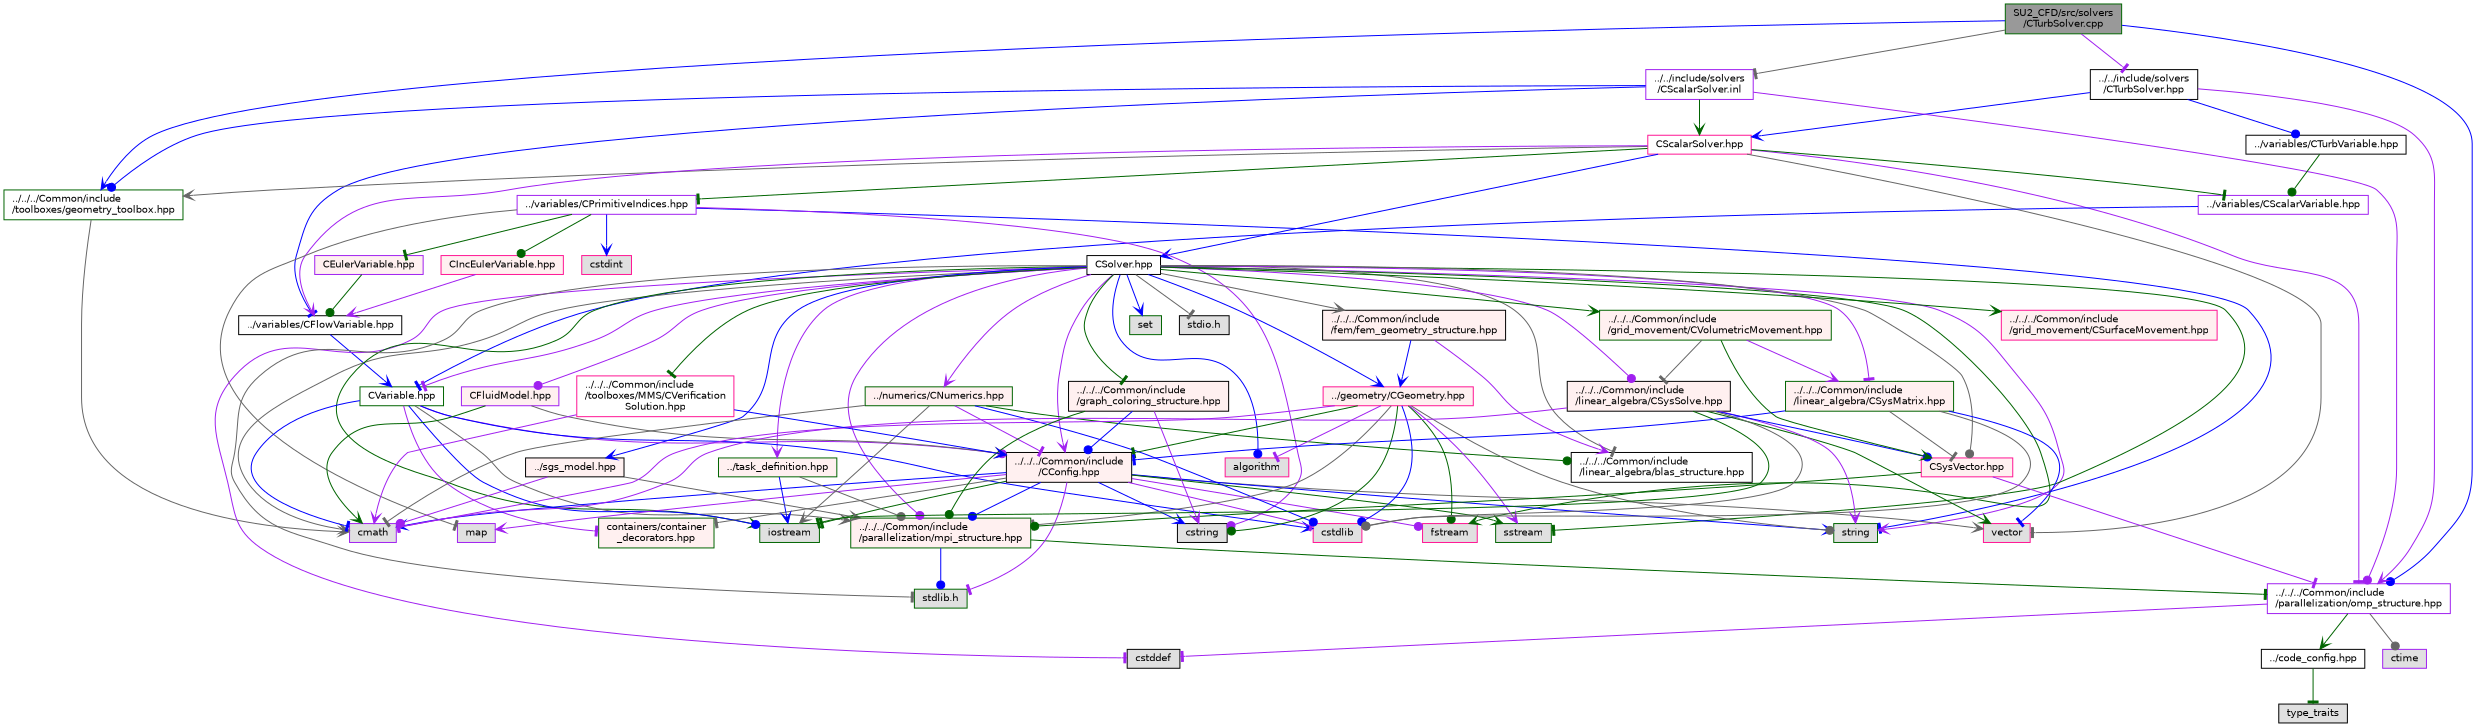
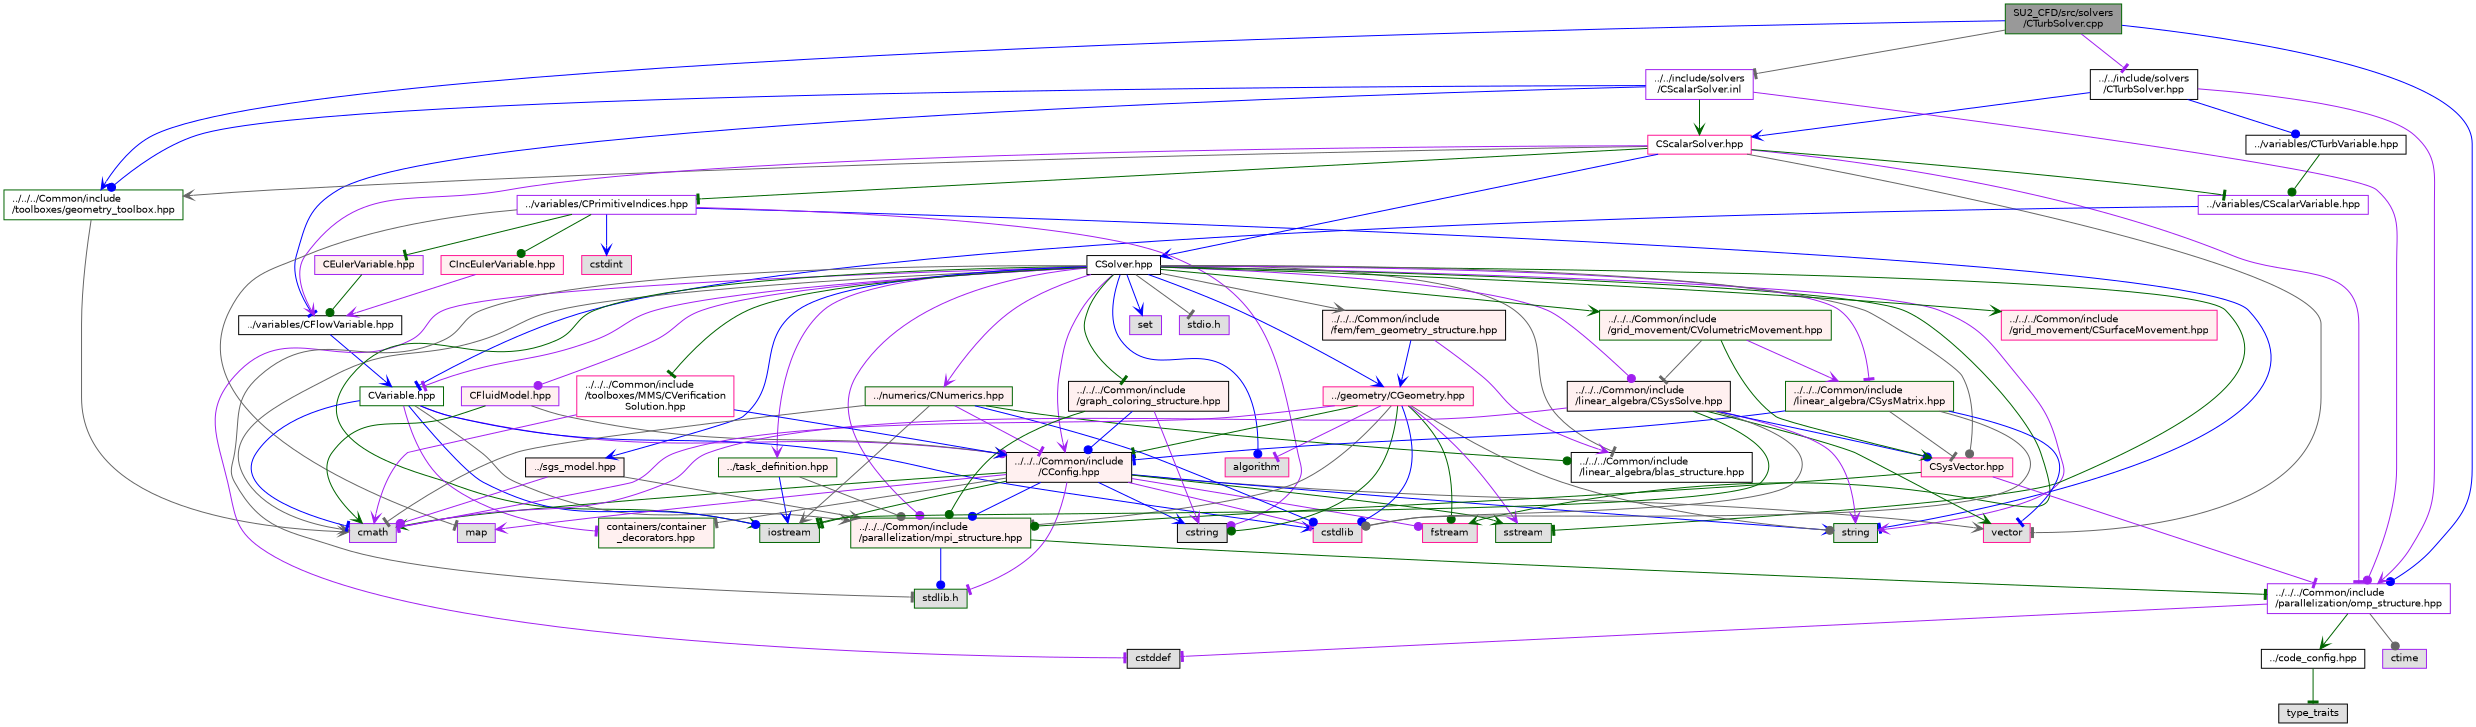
(1146, 325) -> (1146, 325)
(1204, 325) -> (1204, 325)
(691, 496) -> (691, 496)
